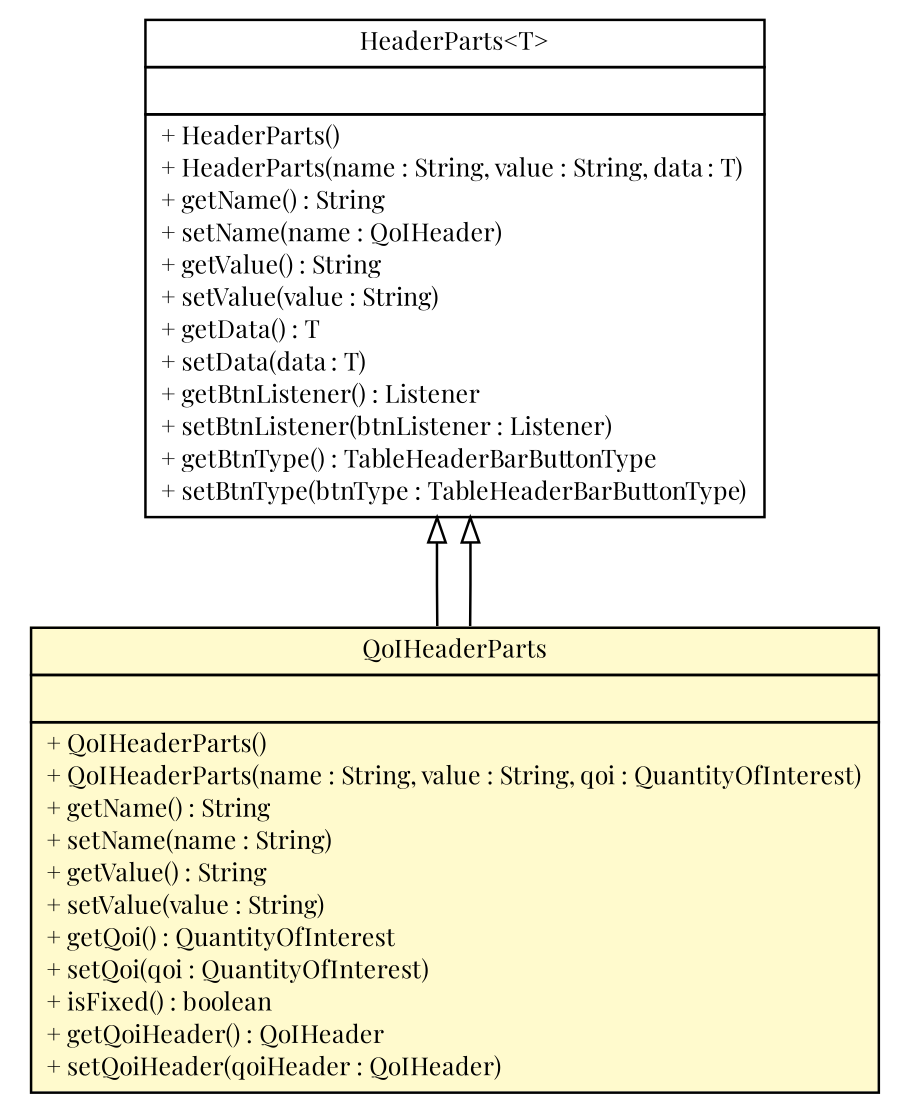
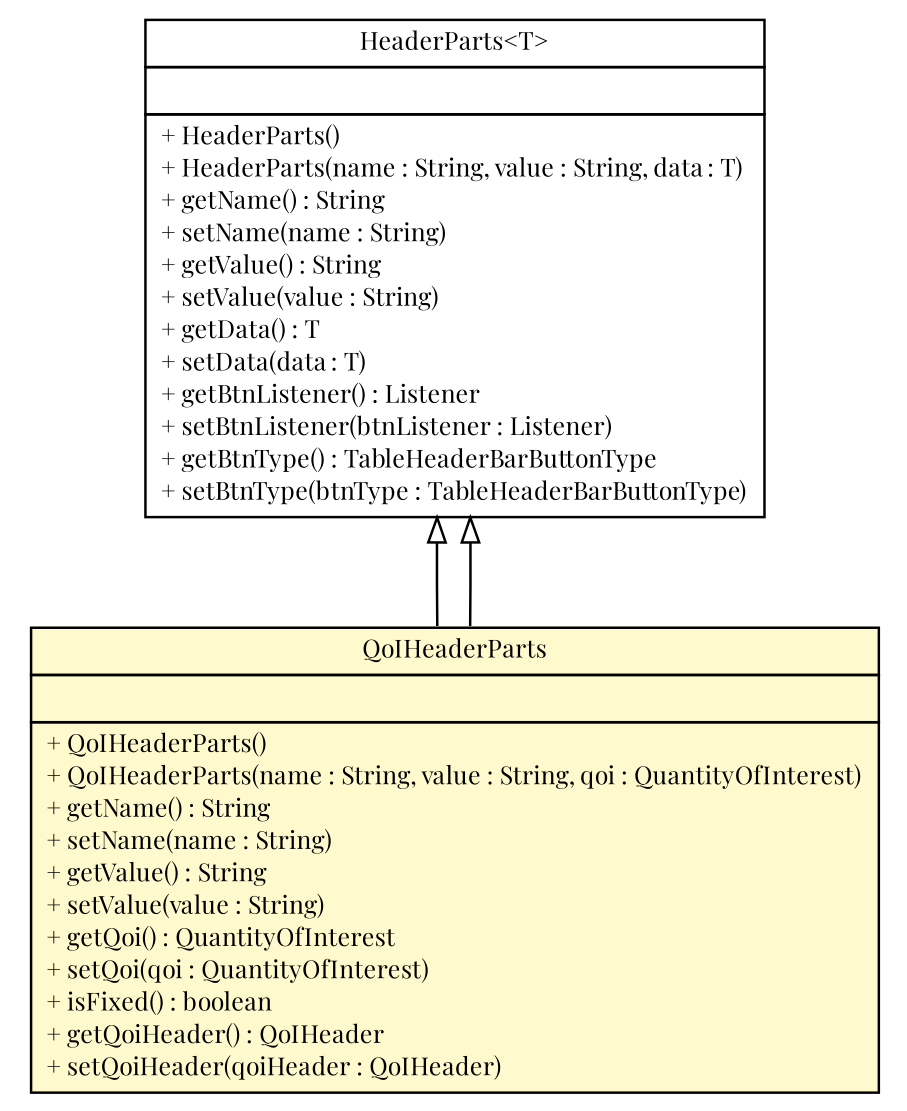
(332, 234) -> (305, 234)
